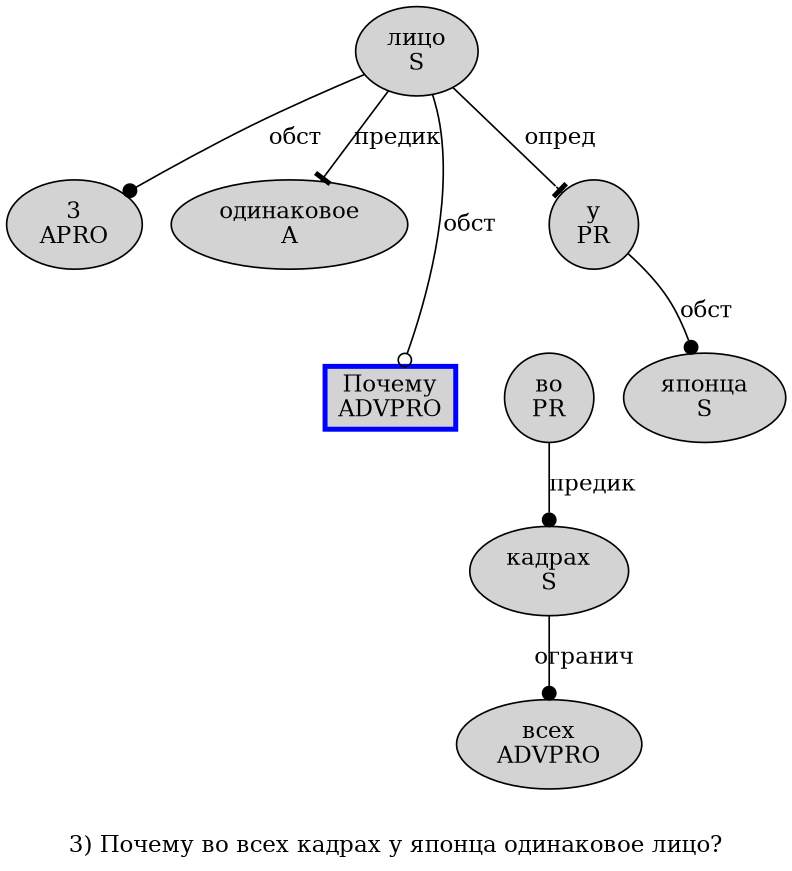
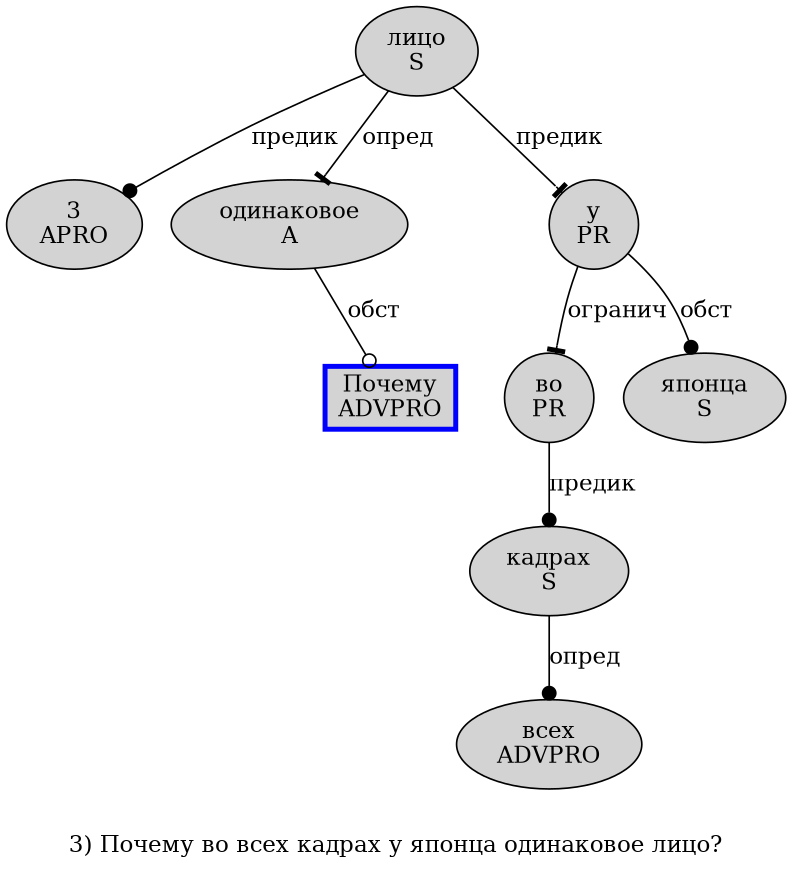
(295, 138) -> (295, 138)
(398, 138) -> (398, 138)
(560, 138) -> (560, 138)
(439, 226) -> (340, 312)
none -> (566, 305)
(585, 658) -> (585, 658)
